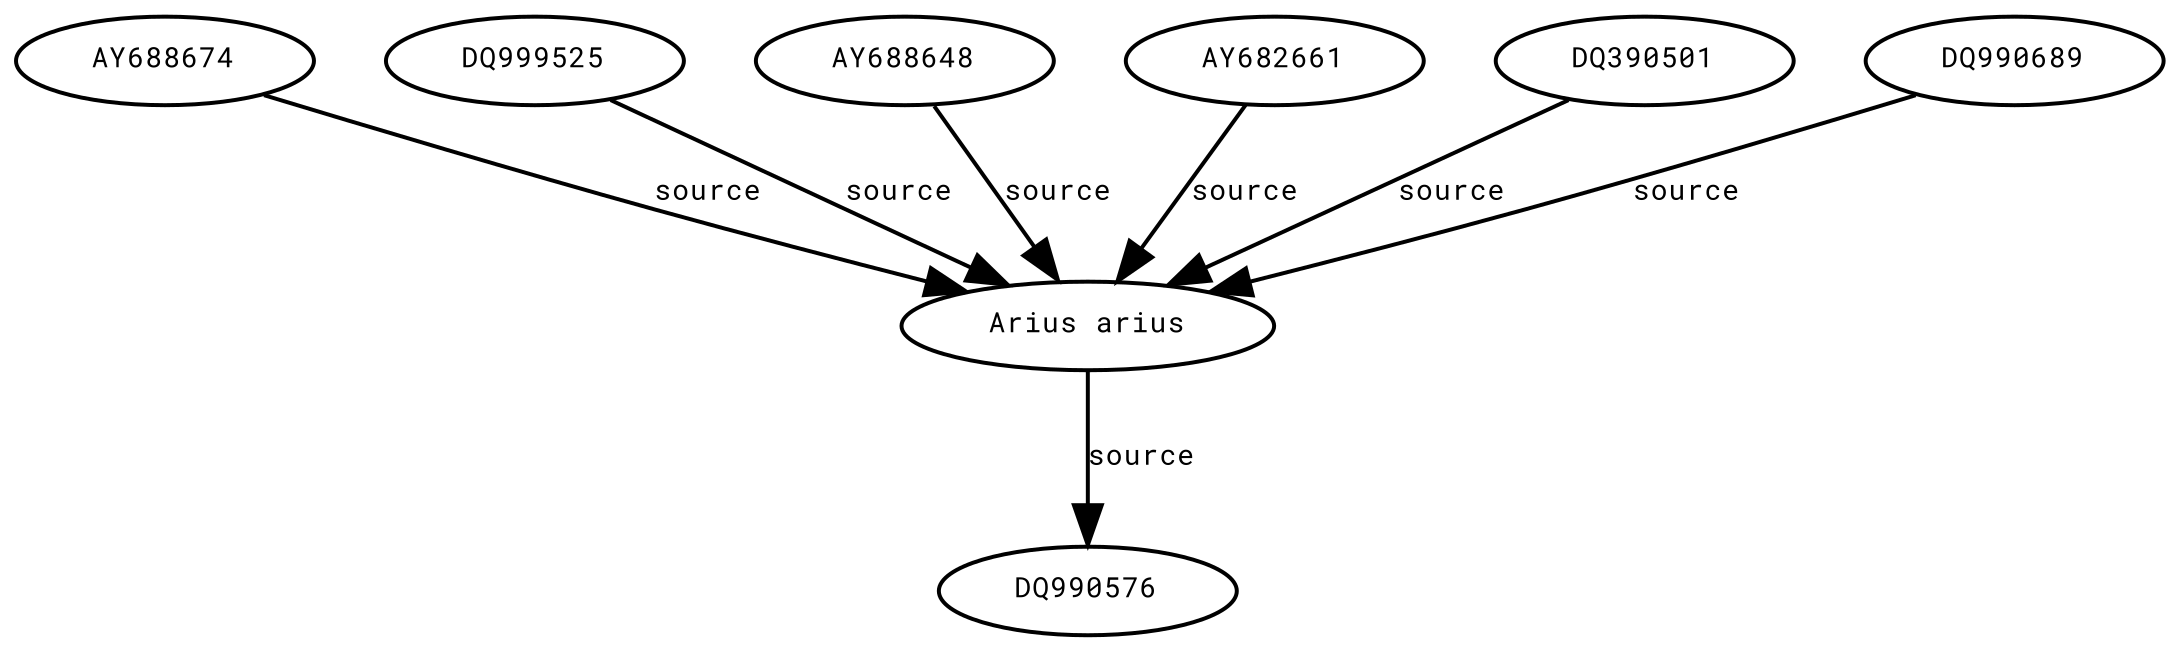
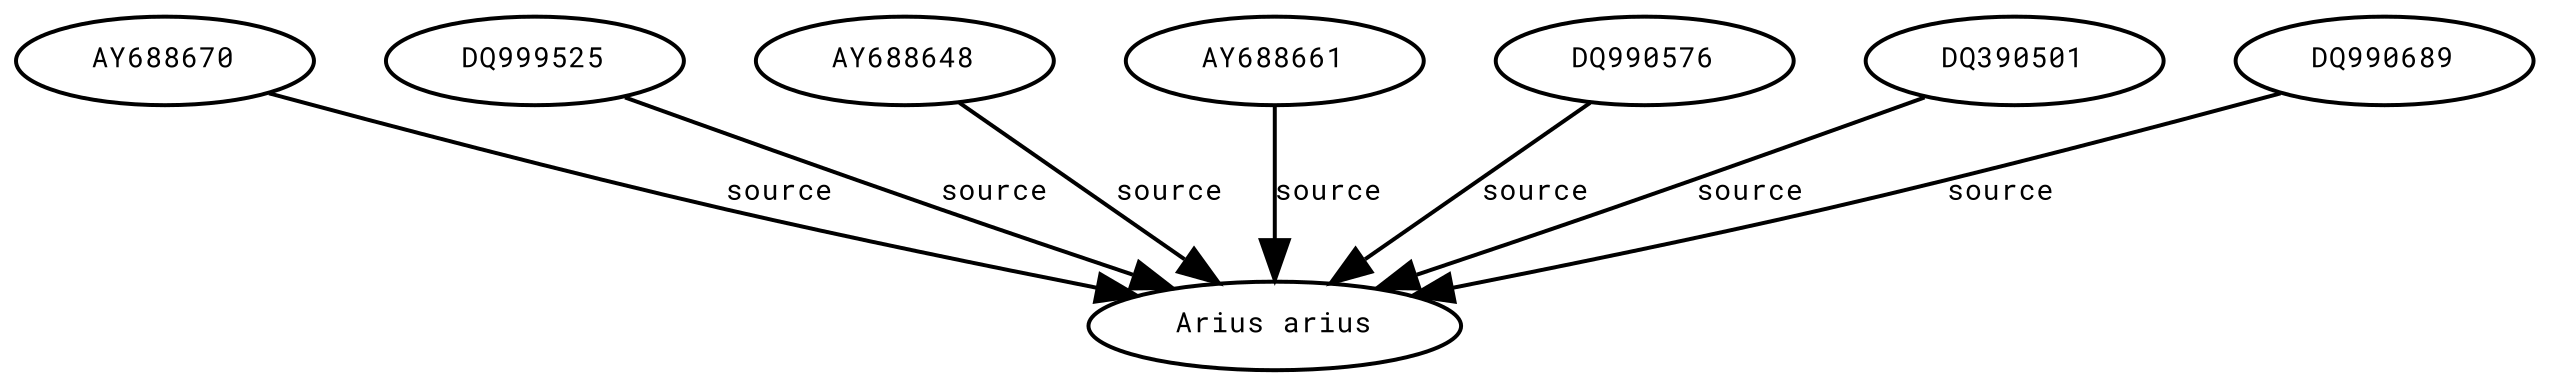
(165, 61) -> (165, 61)
(1275, 61) -> (1275, 61)
(1088, 438) -> (1478, 181)
